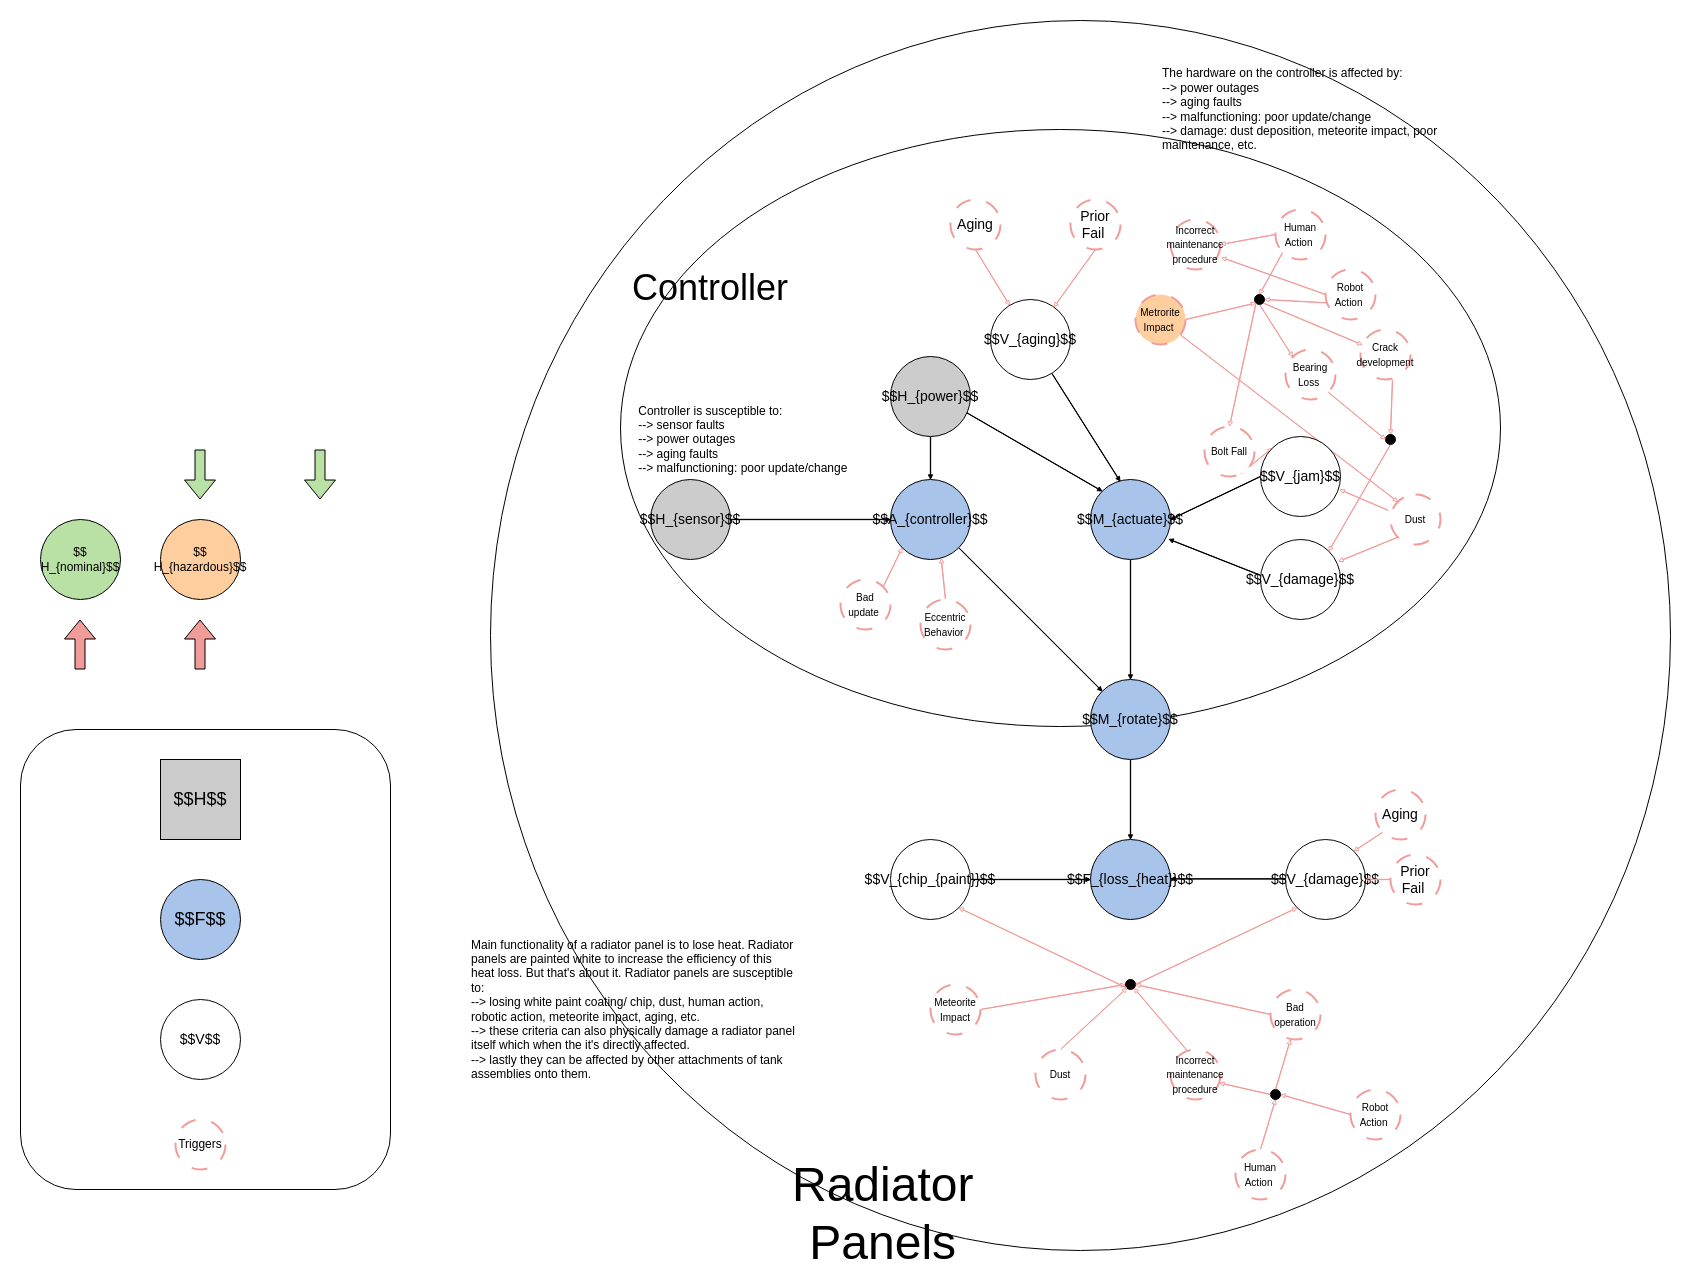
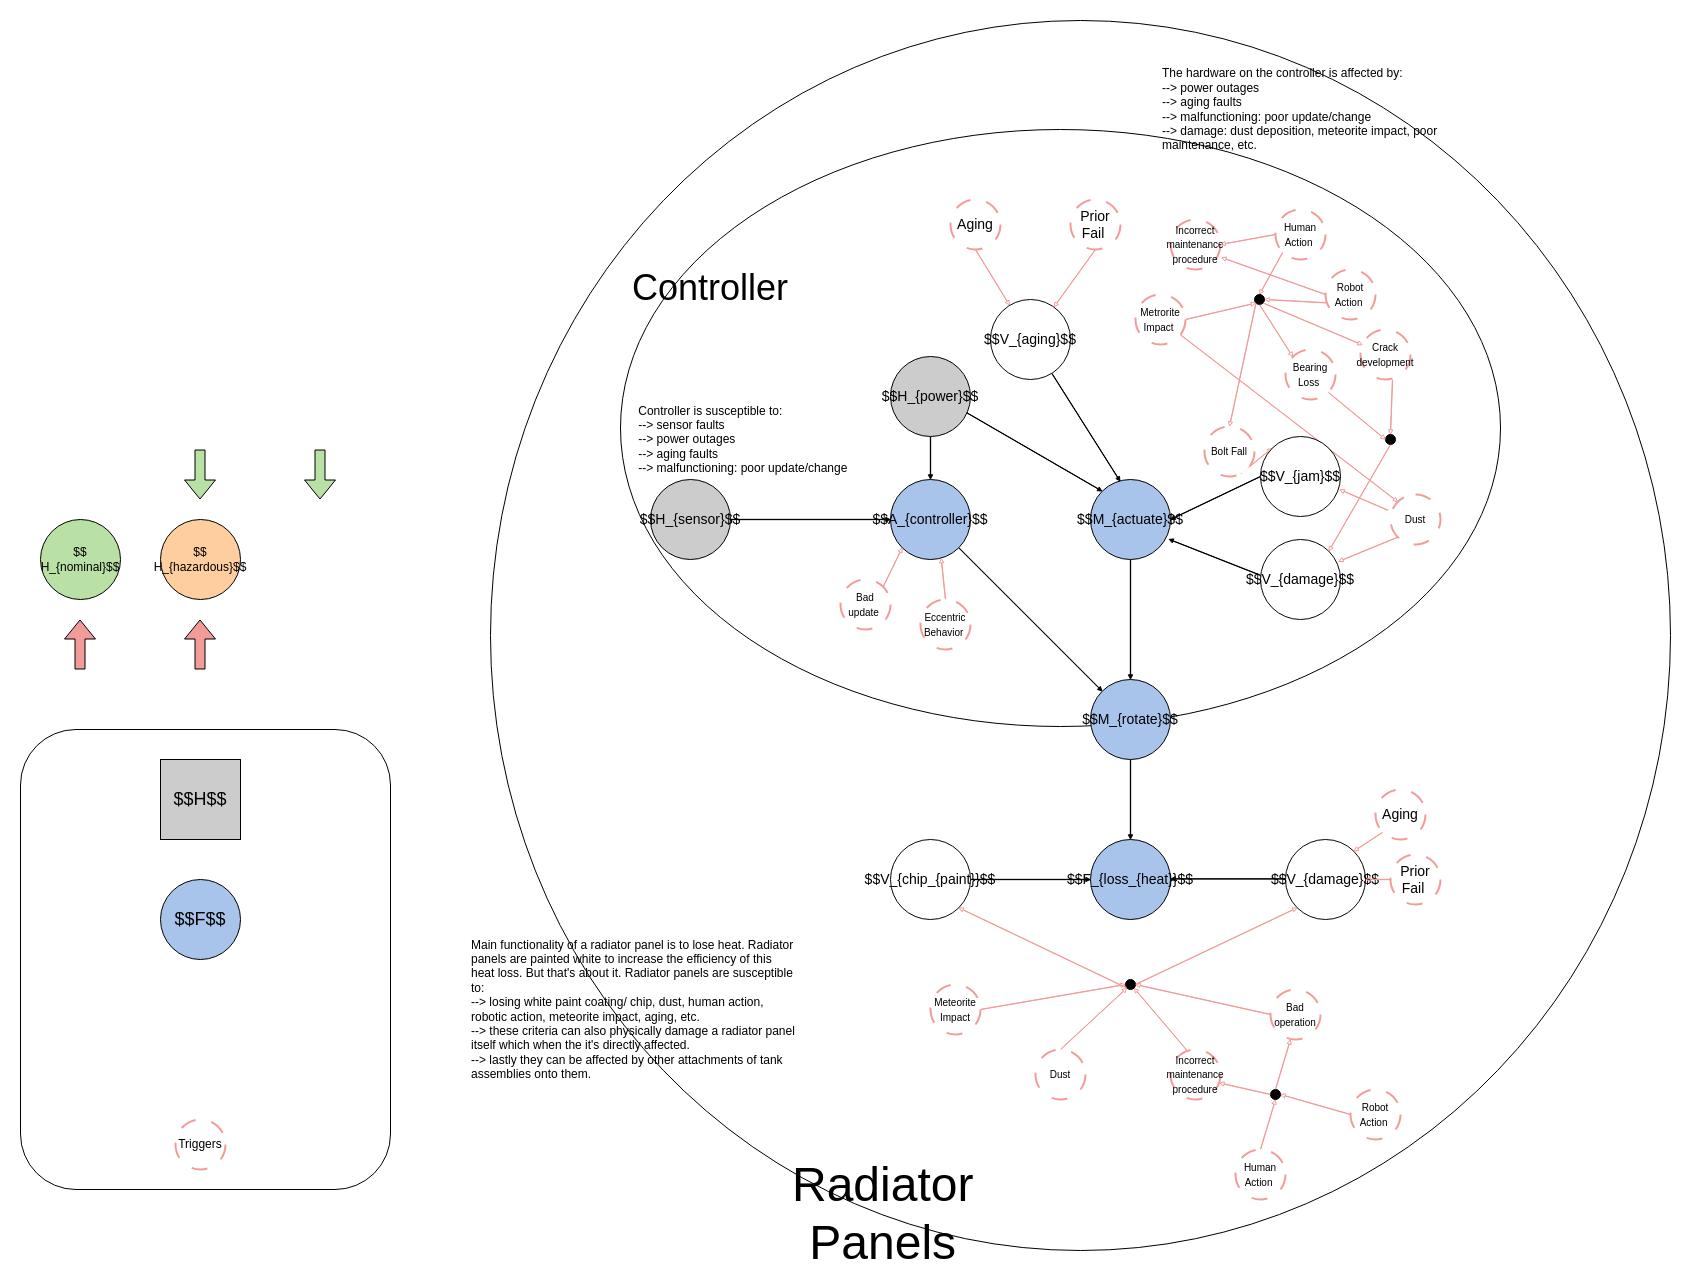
(1161, 320) -> (1161, 320)
(201, 1040) -> none
